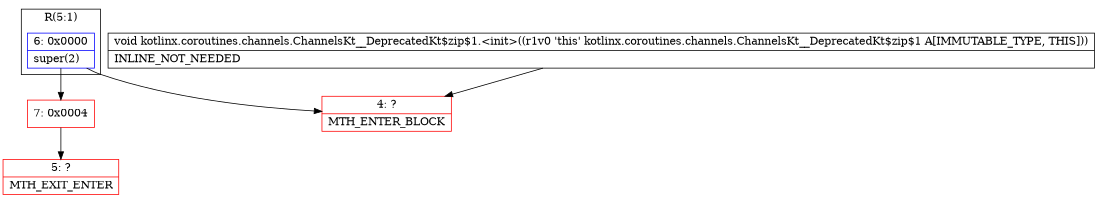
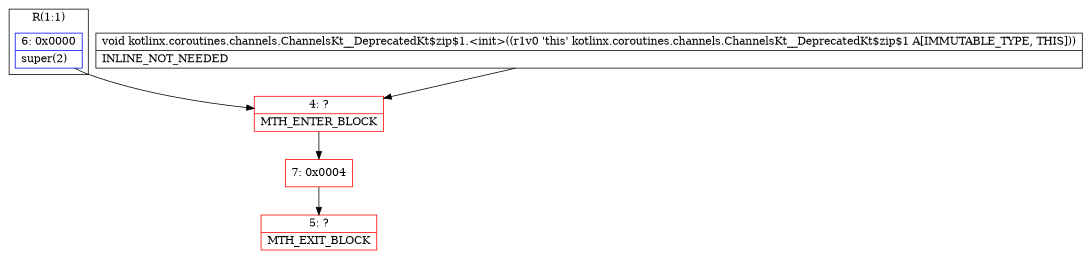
(61, 18) -> (49, 18)
(61, 80) -> (319, 141)
(61, 185) -> (319, 241)
